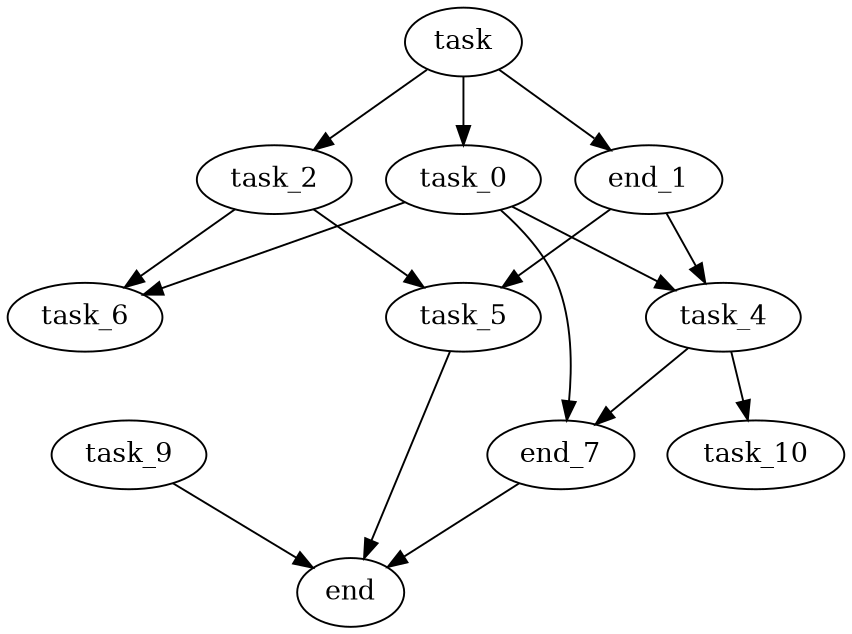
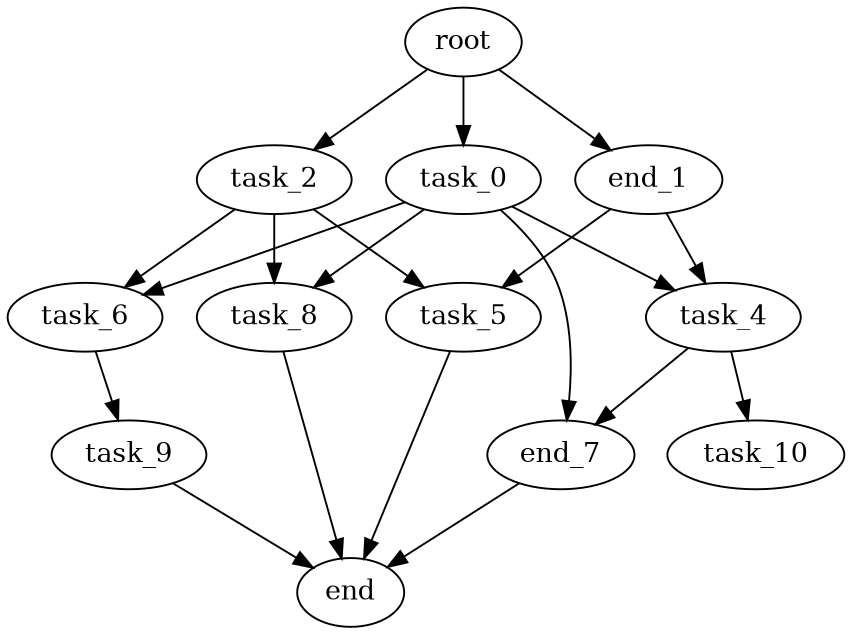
(463, 42) -> (463, 42)
none -> (274, 317)
none -> (104, 377)
